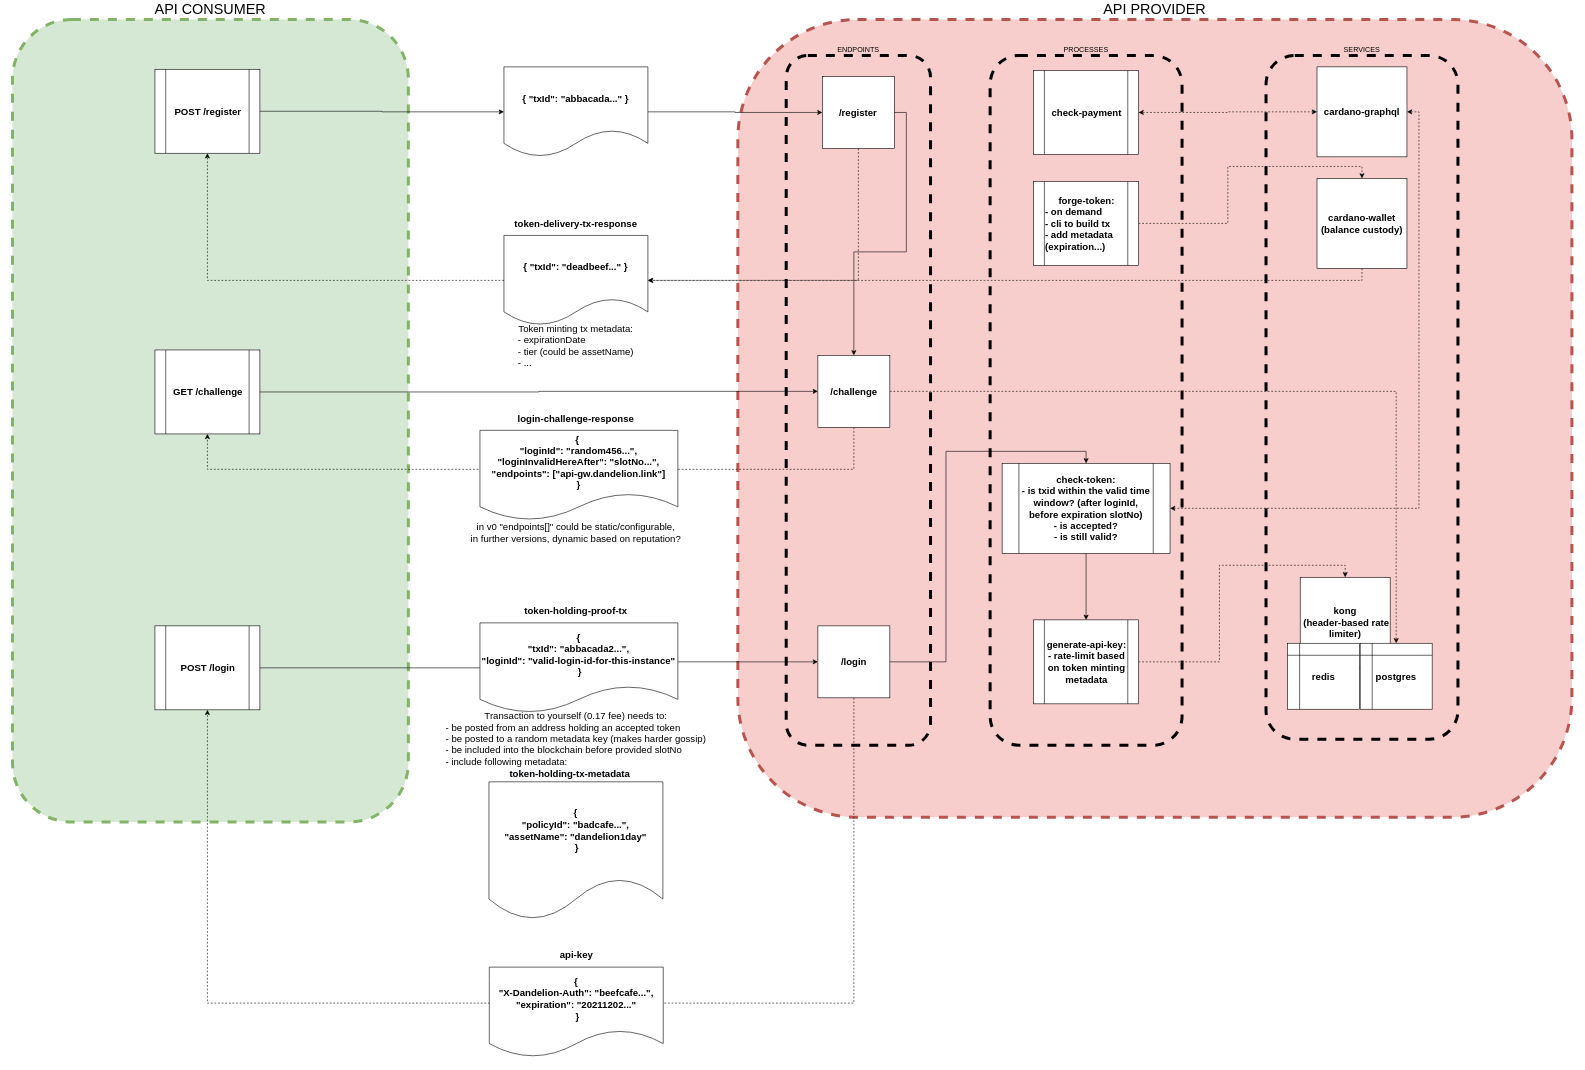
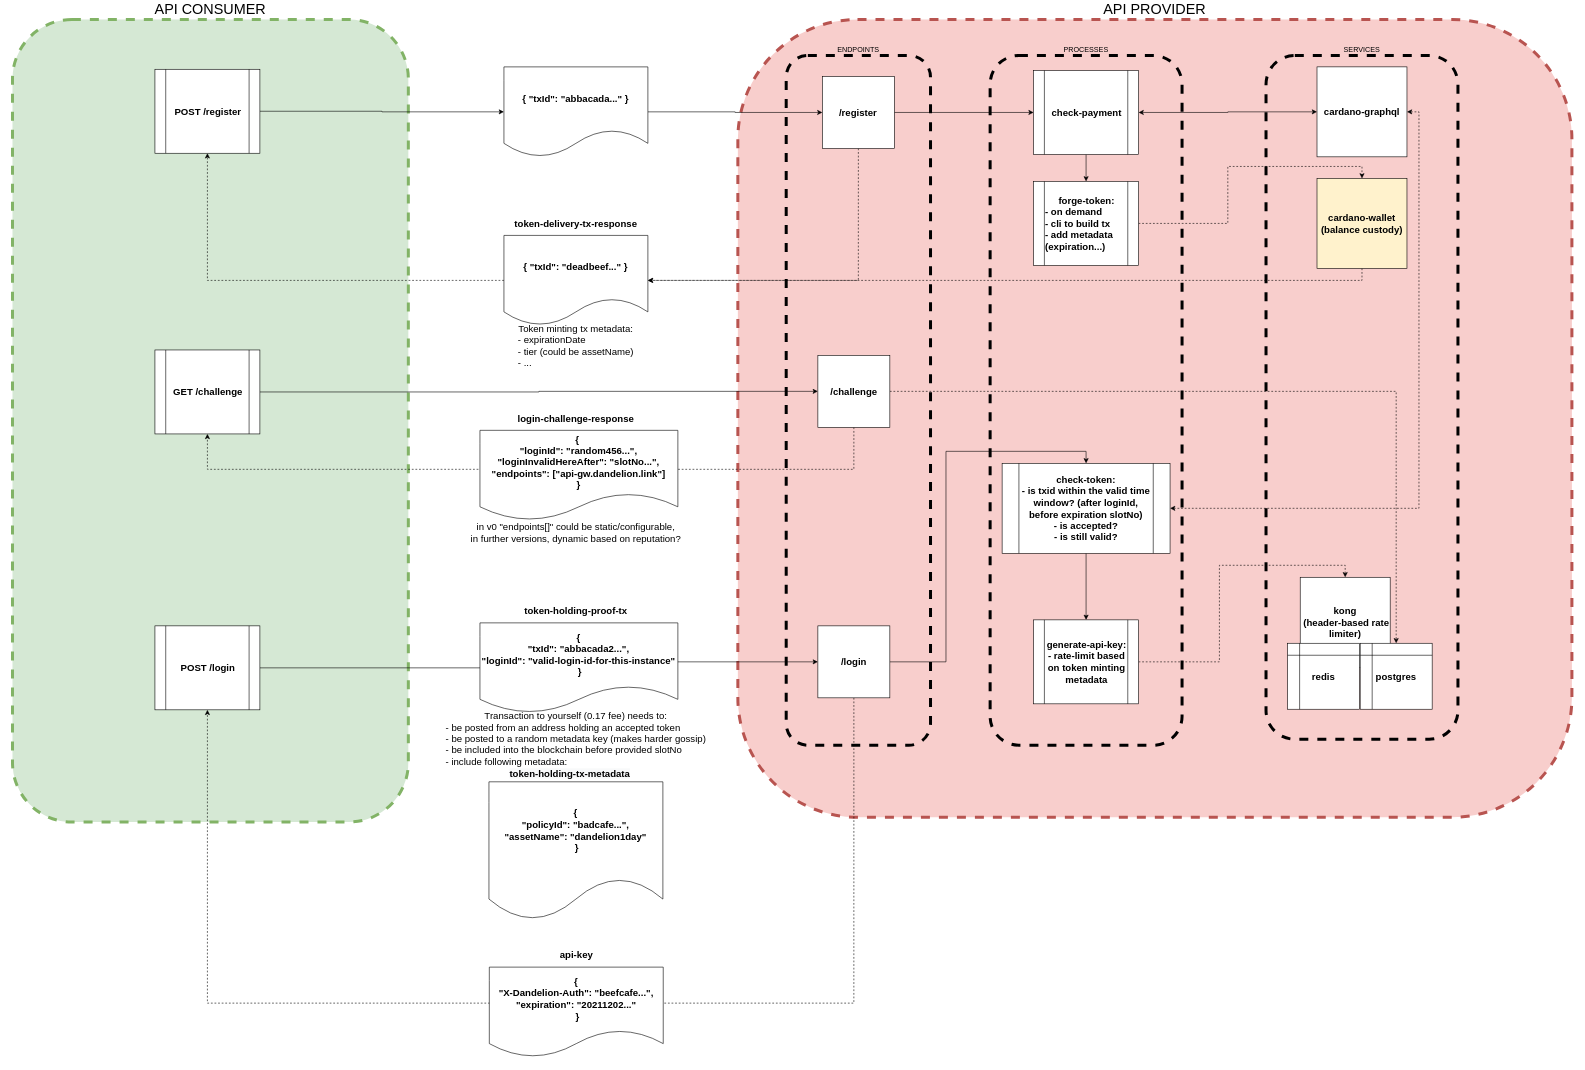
(1228, 113) -> (1228, 113)
none -> (1086, 176)
(1362, 224) -> (1362, 224)
(906, 251) -> (967, 113)
